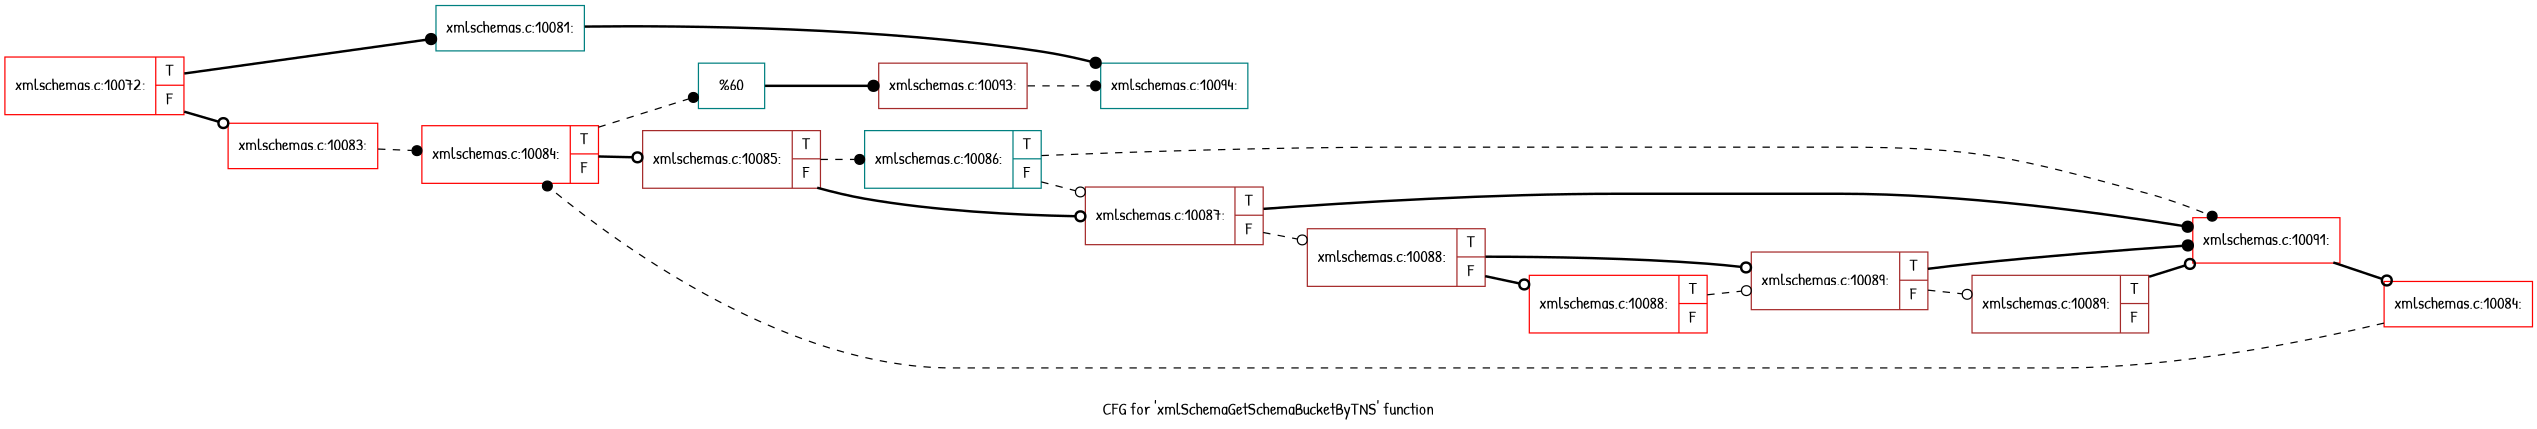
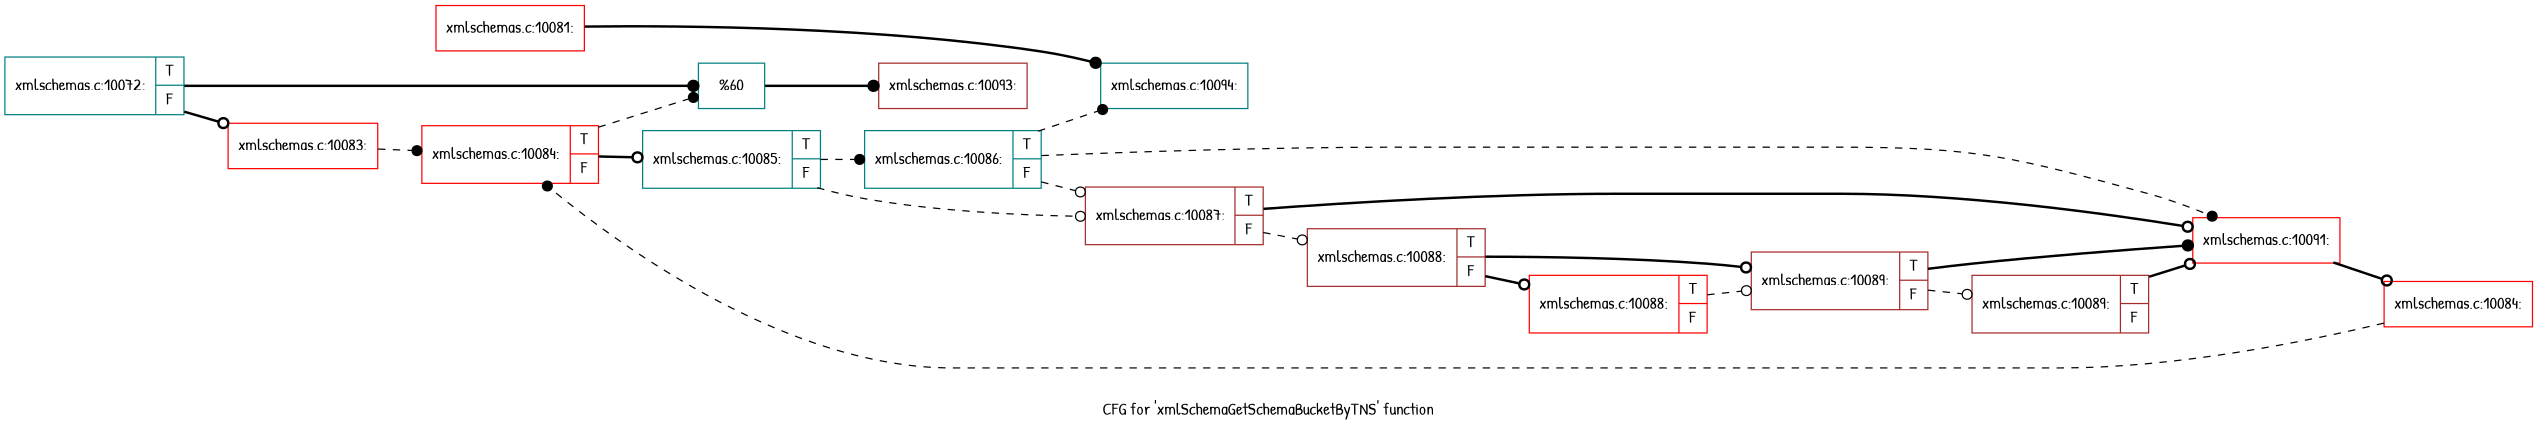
(510, 28) -> (510, 28)
(305, 57) -> (436, 86)
(94, 86) -> (94, 86)
(1059, 86) -> (1068, 121)
(732, 159) -> (732, 159)
(1724, 194) -> (1724, 194)
(945, 209) -> (945, 209)
